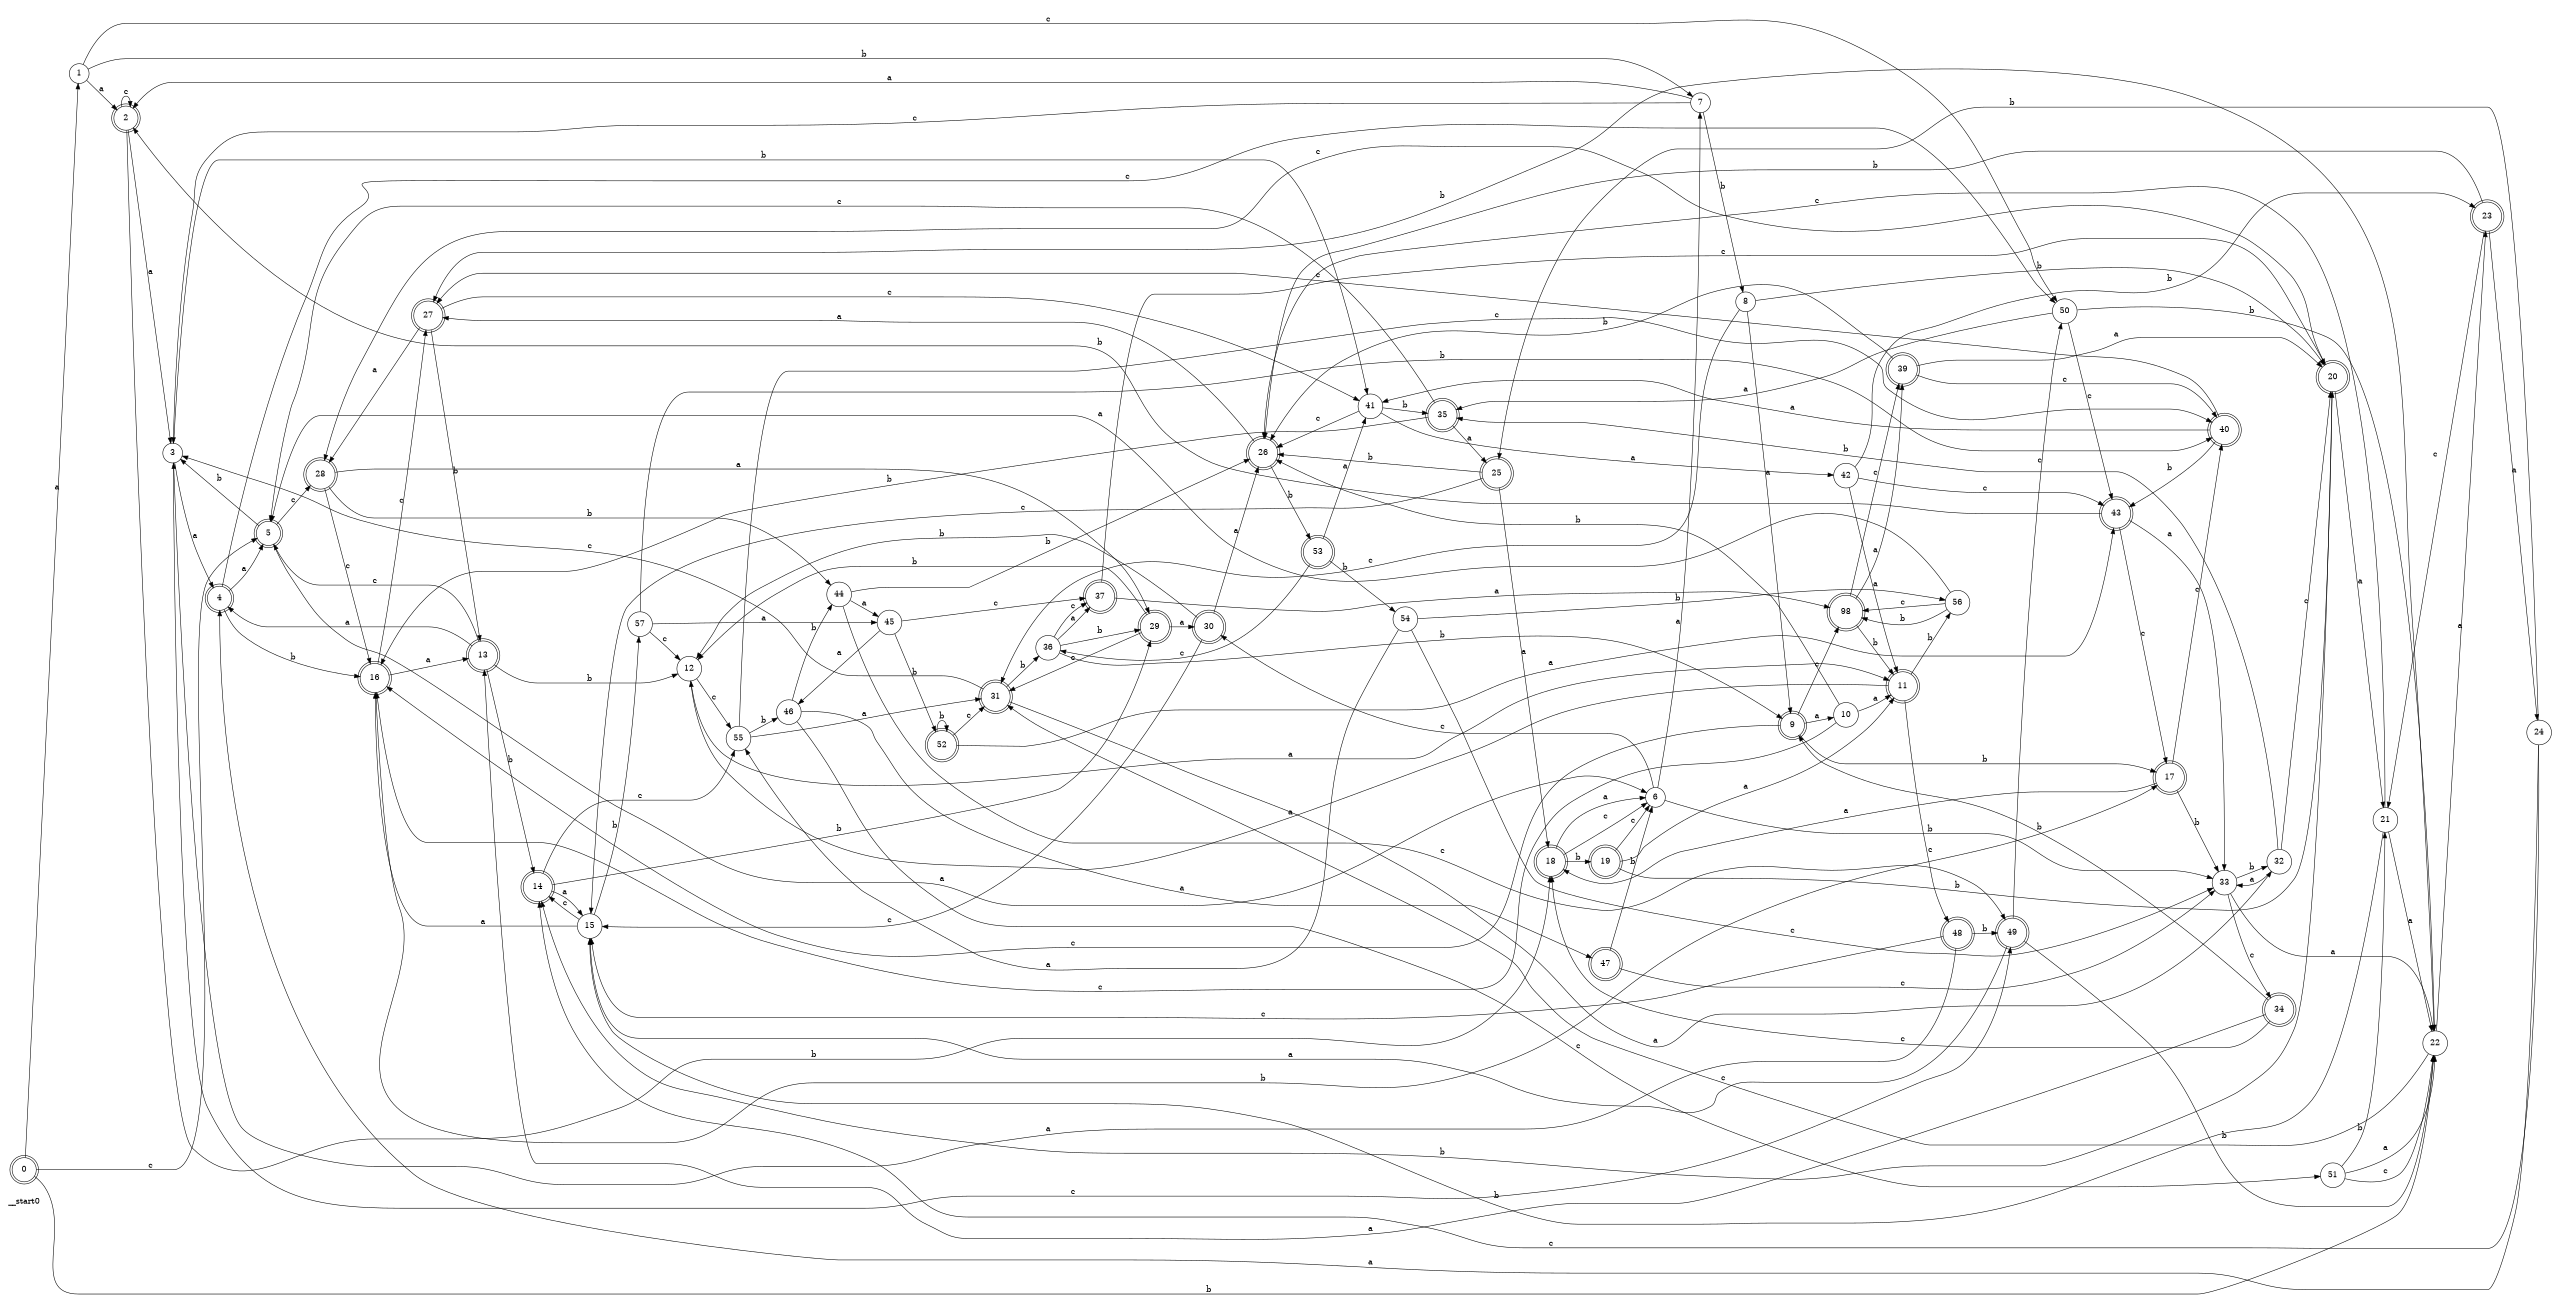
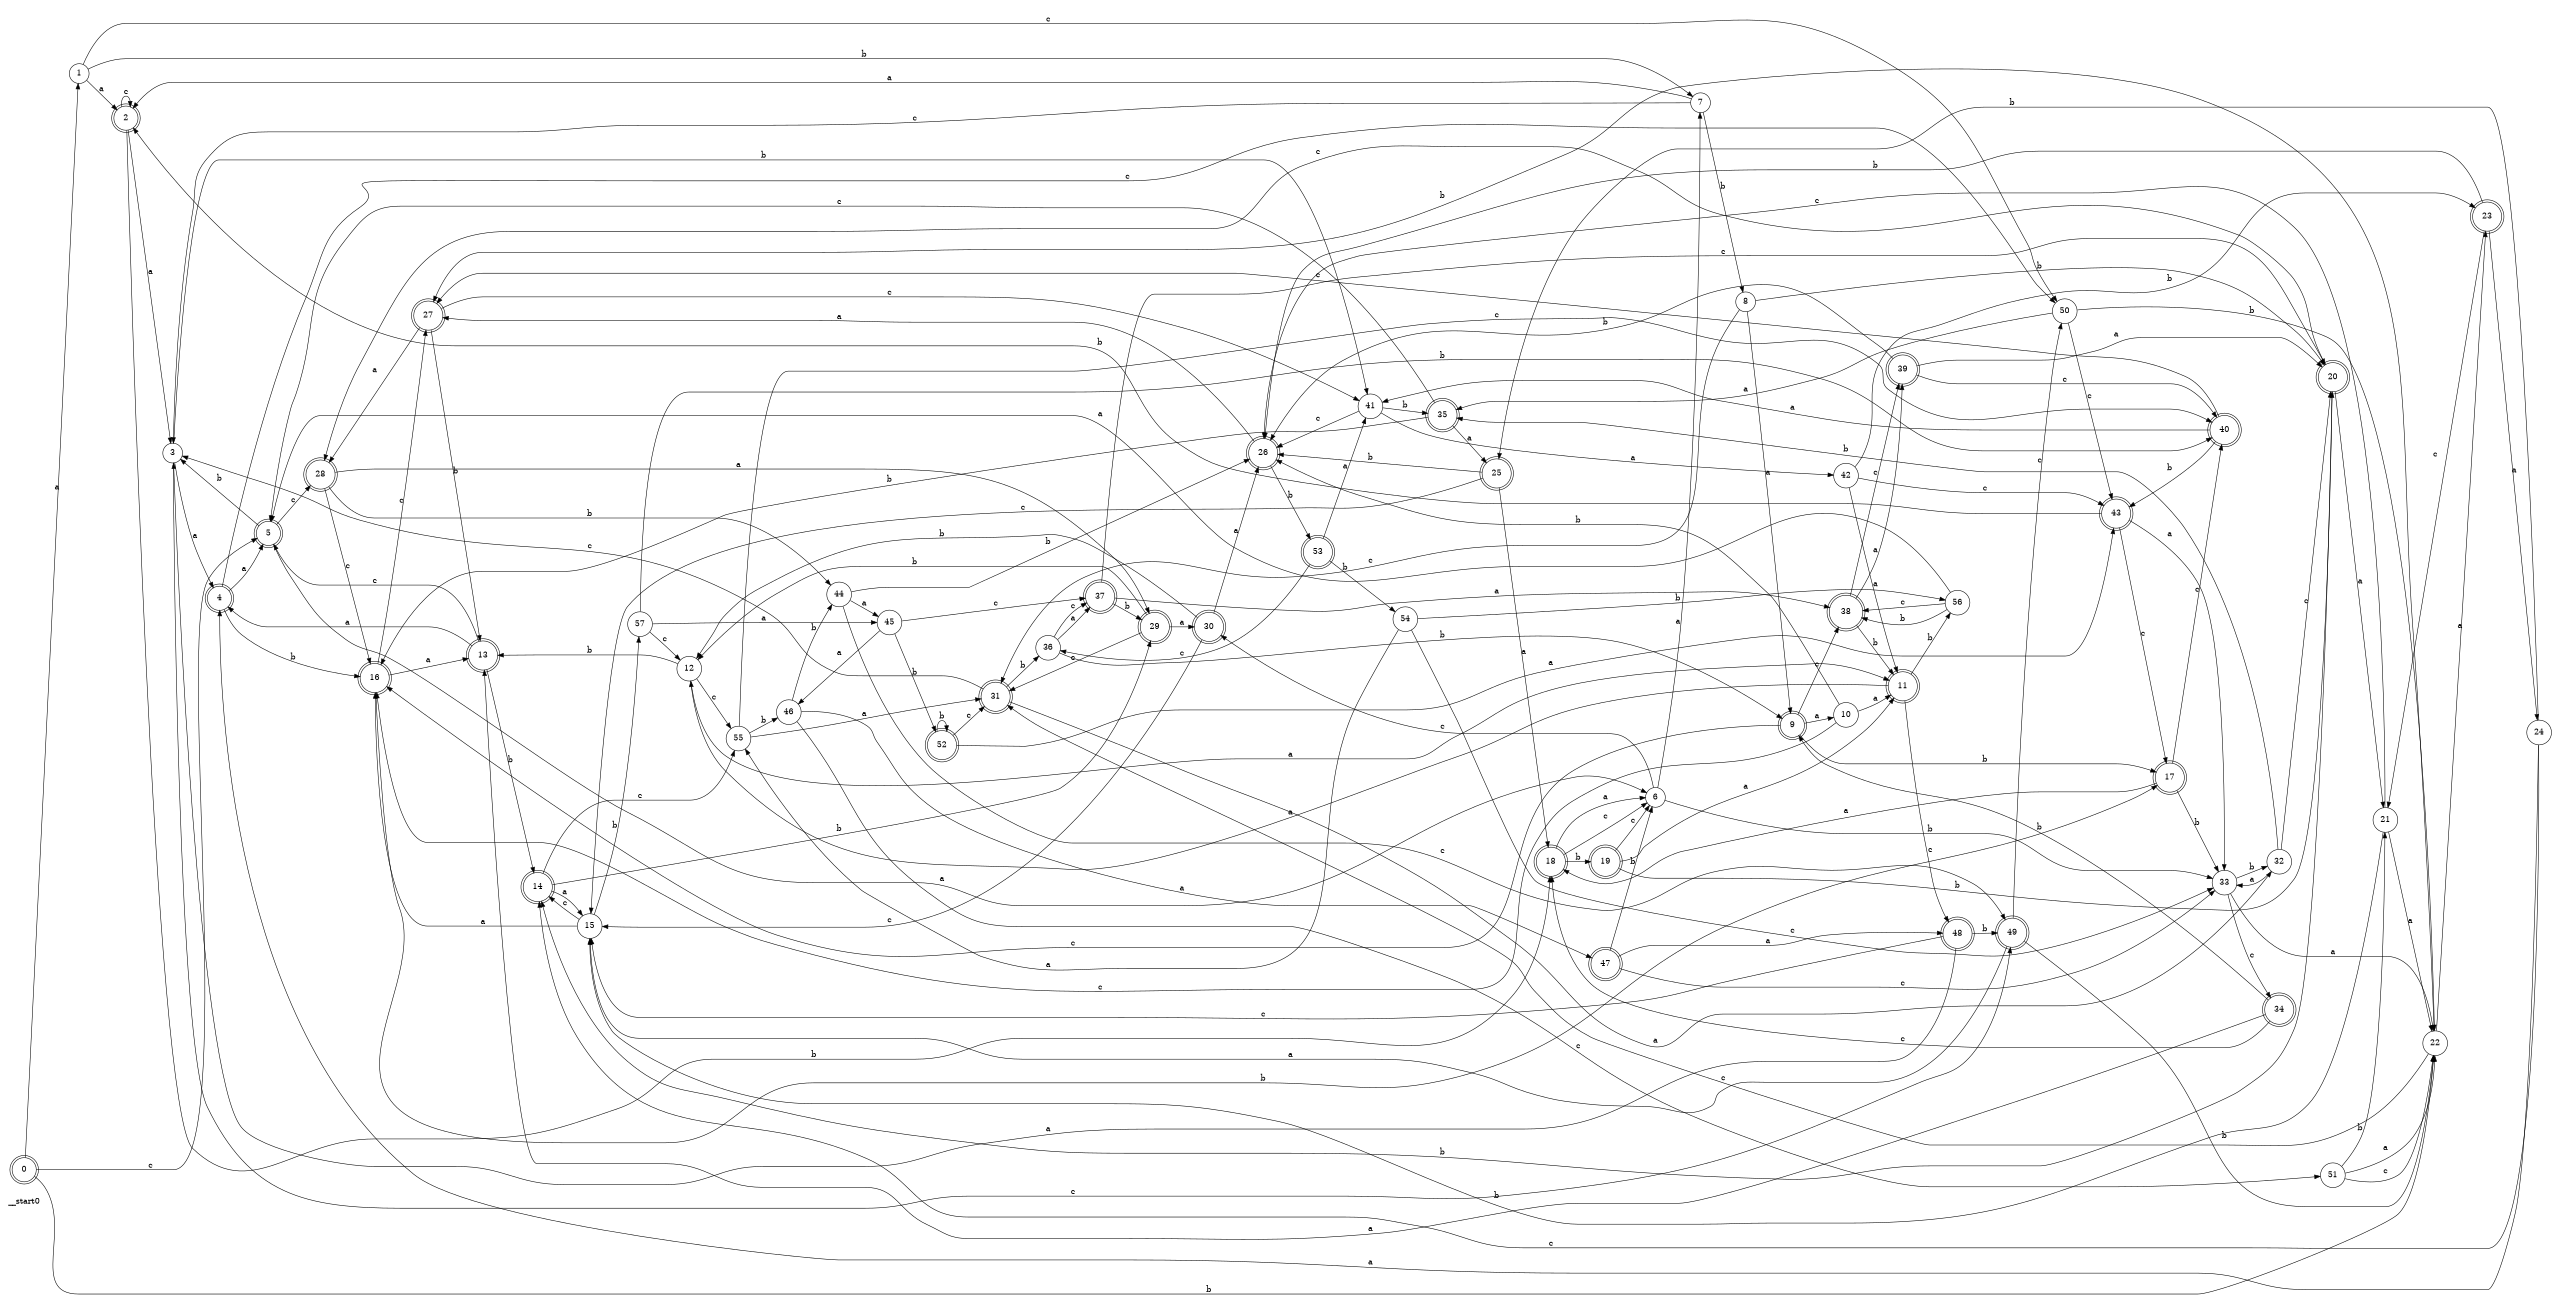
(1846, 612) -> (1846, 612)
(1098, 638) -> (1125, 610)
(582, 683) -> (591, 655)
none -> (1777, 945)
